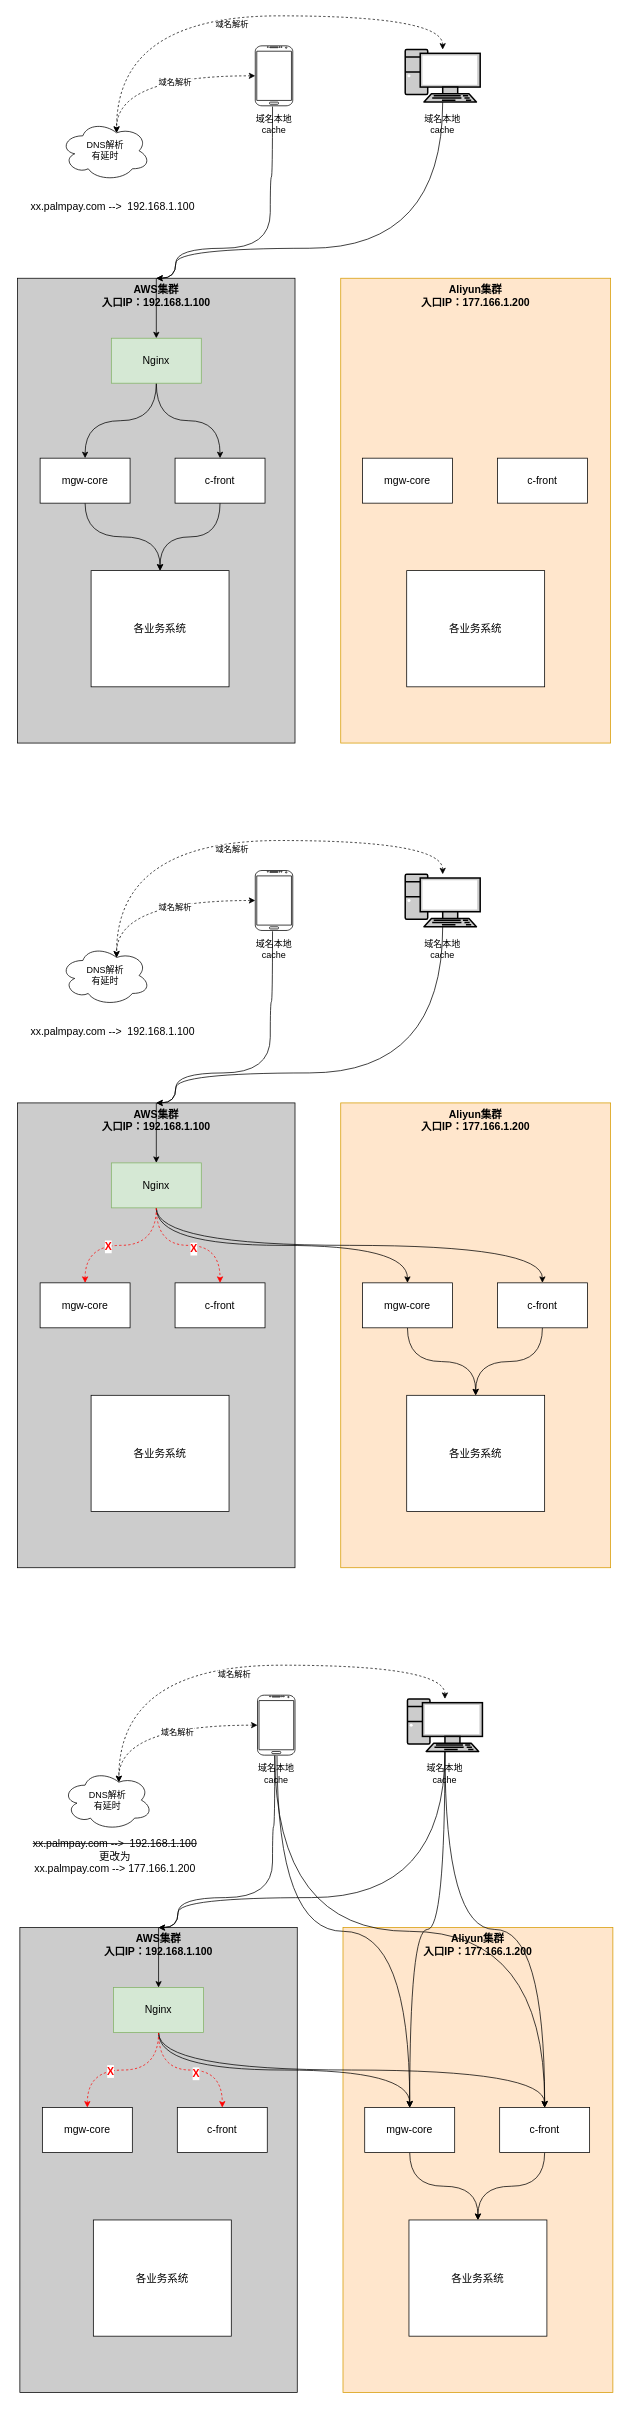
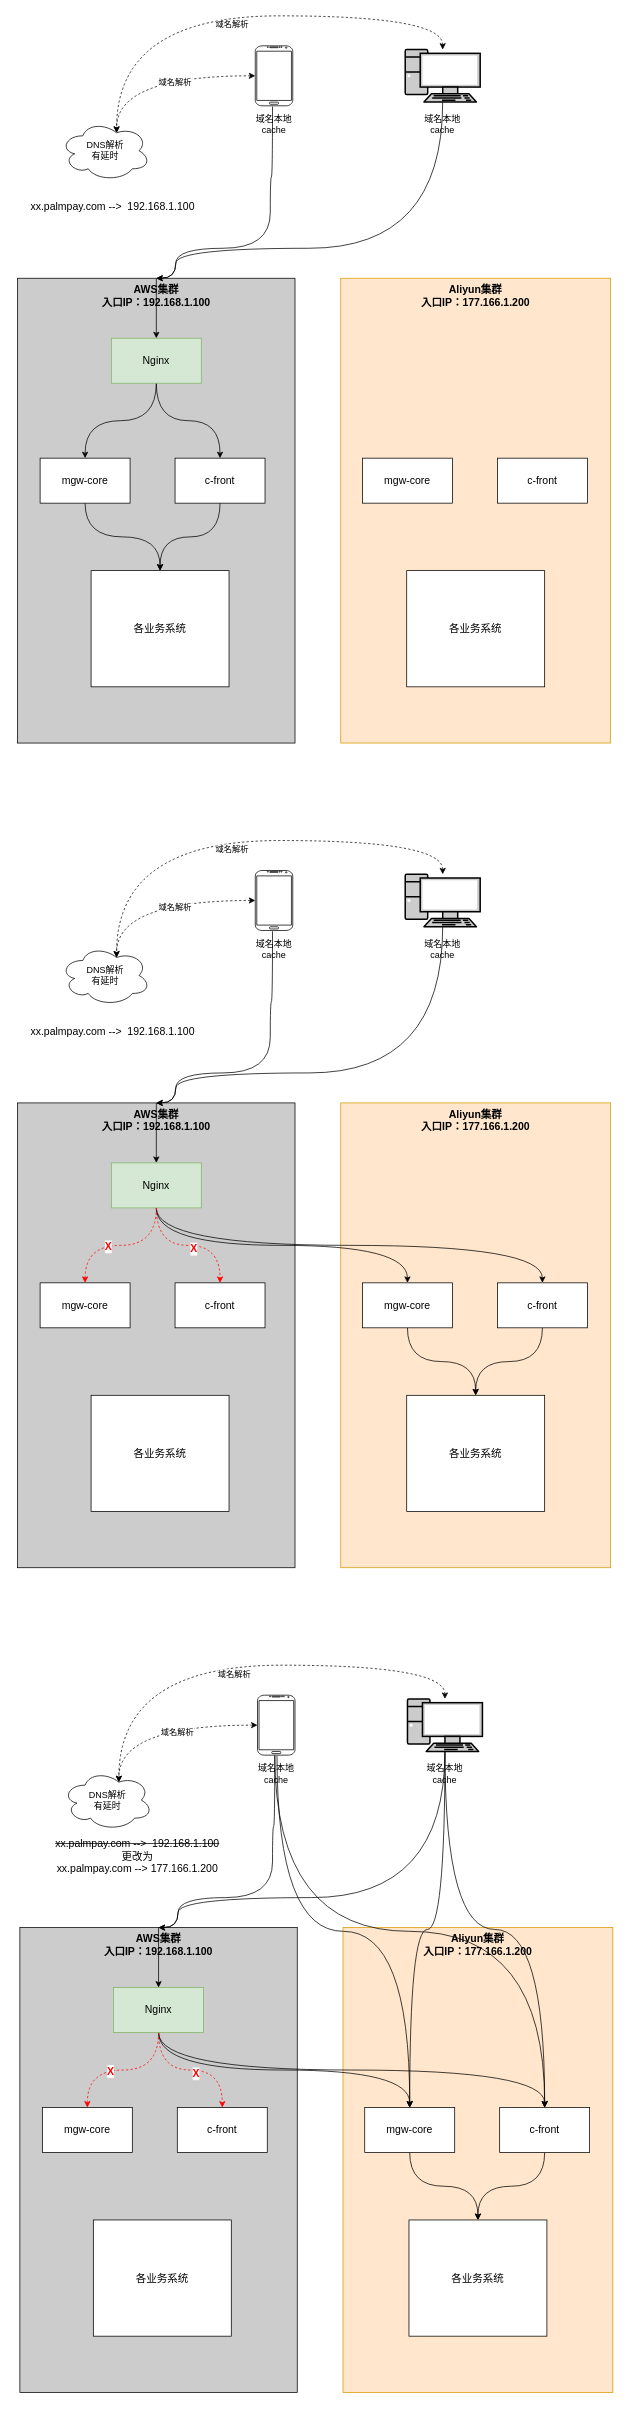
(115, 1857) -> (138, 1857)
